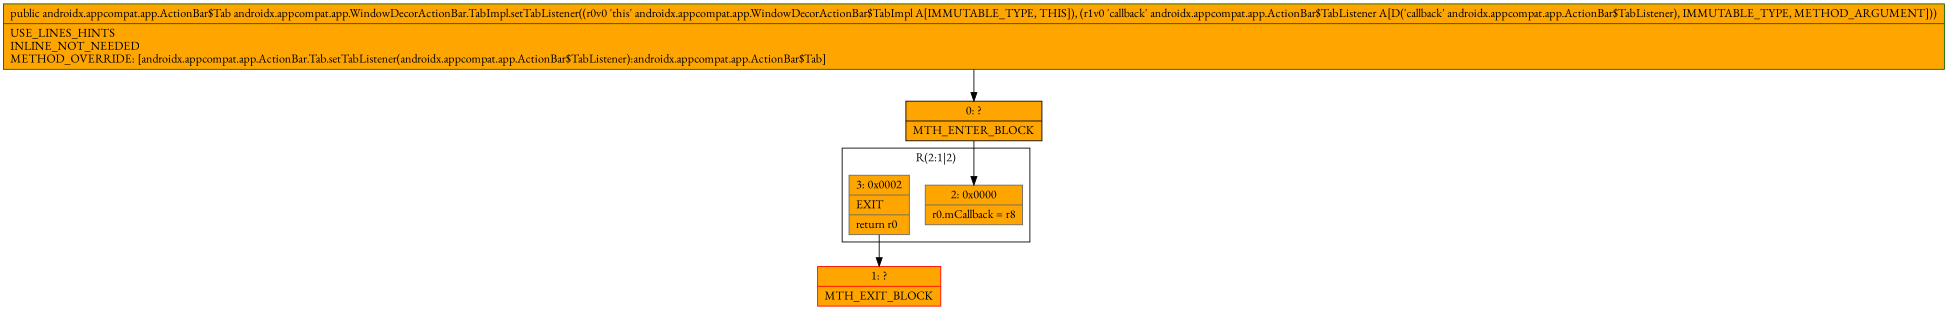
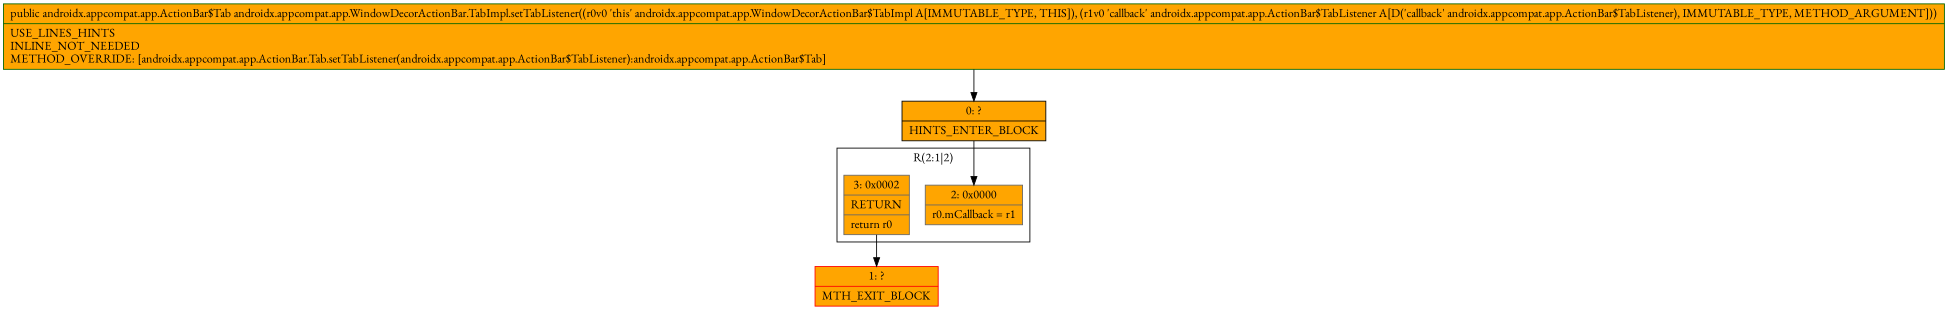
(974, 130) -> (974, 130)
(870, 205) -> (877, 205)
(974, 214) -> (974, 214)
